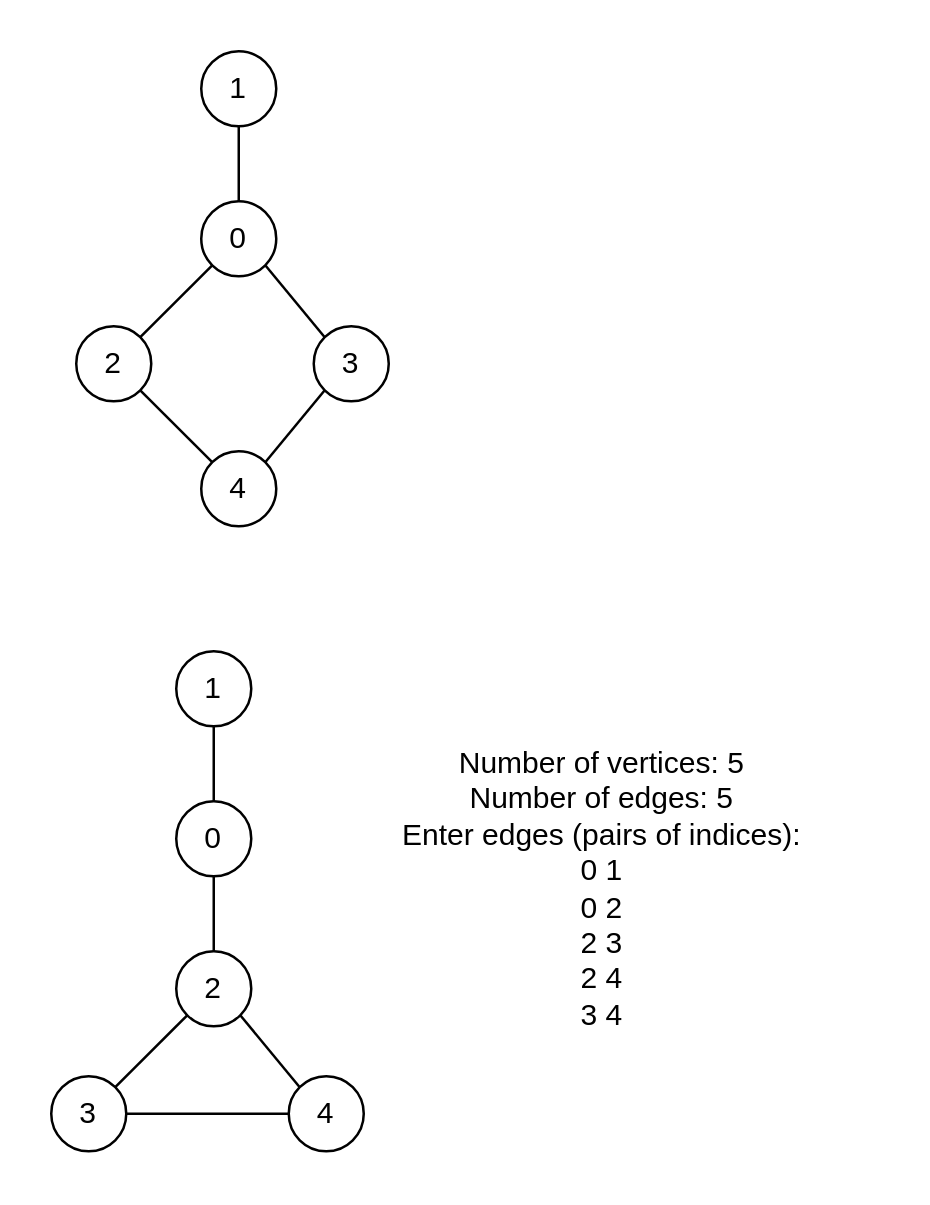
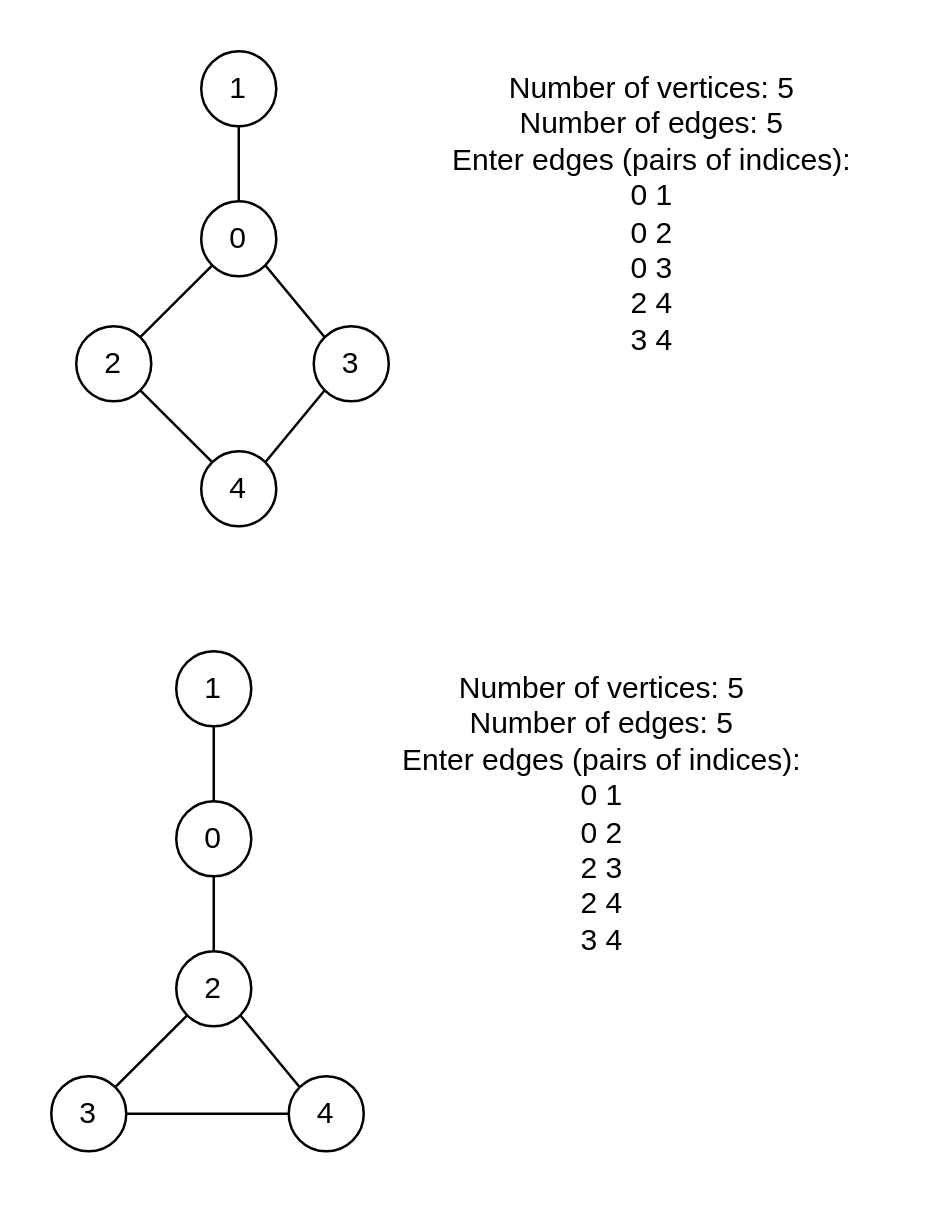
none -> (651, 214)
(601, 889) -> (601, 814)
